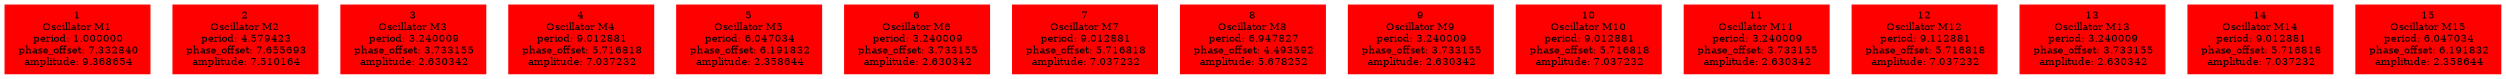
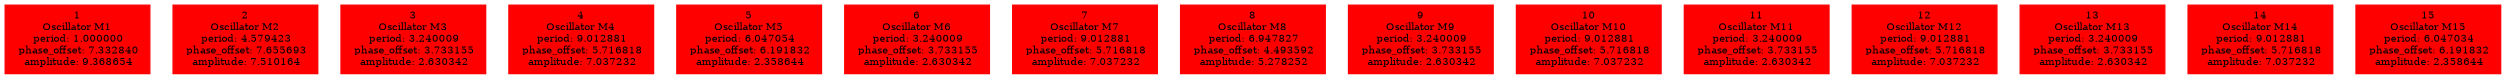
(749, 39) -> (749, 39)
(1925, 39) -> (1925, 39)
(1253, 62) -> (1253, 62)
